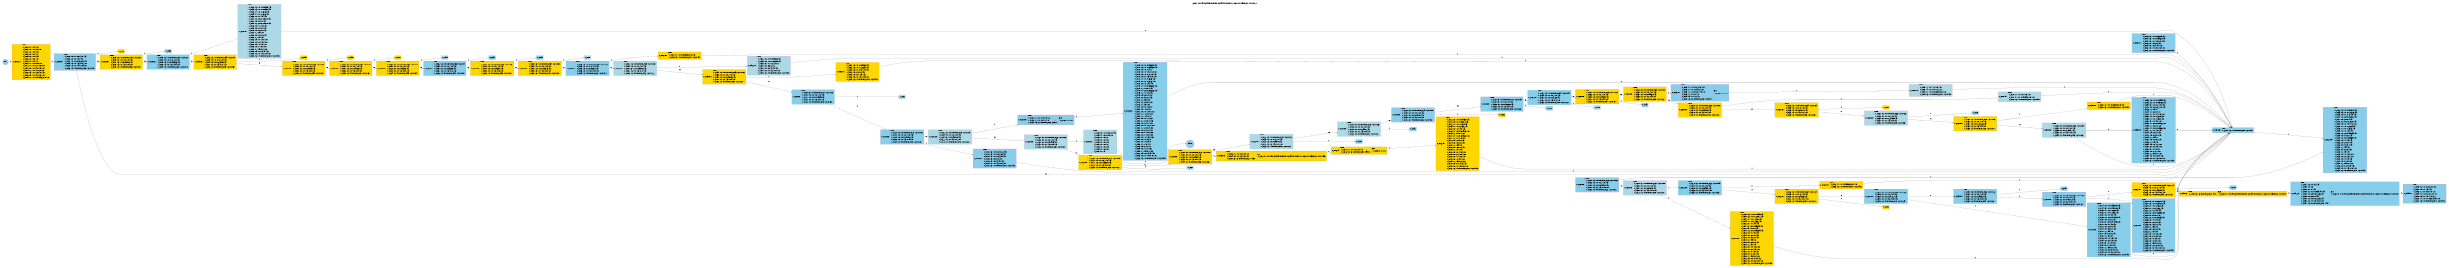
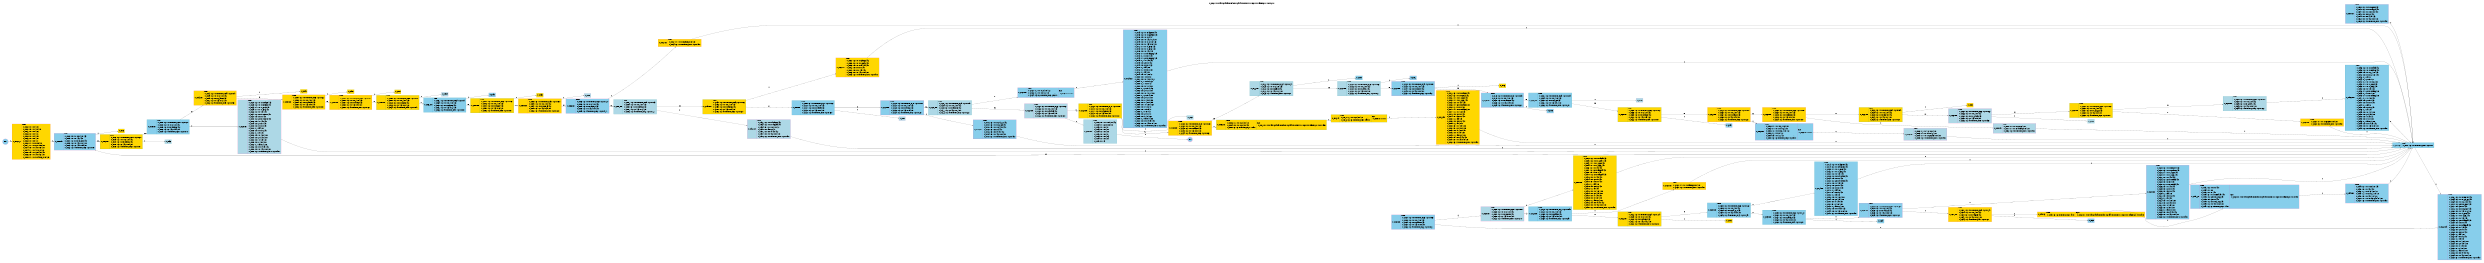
(540, 58) -> (540, 95)
(1190, 144) -> (1190, 139)
(2153, 167) -> (2402, 168)
